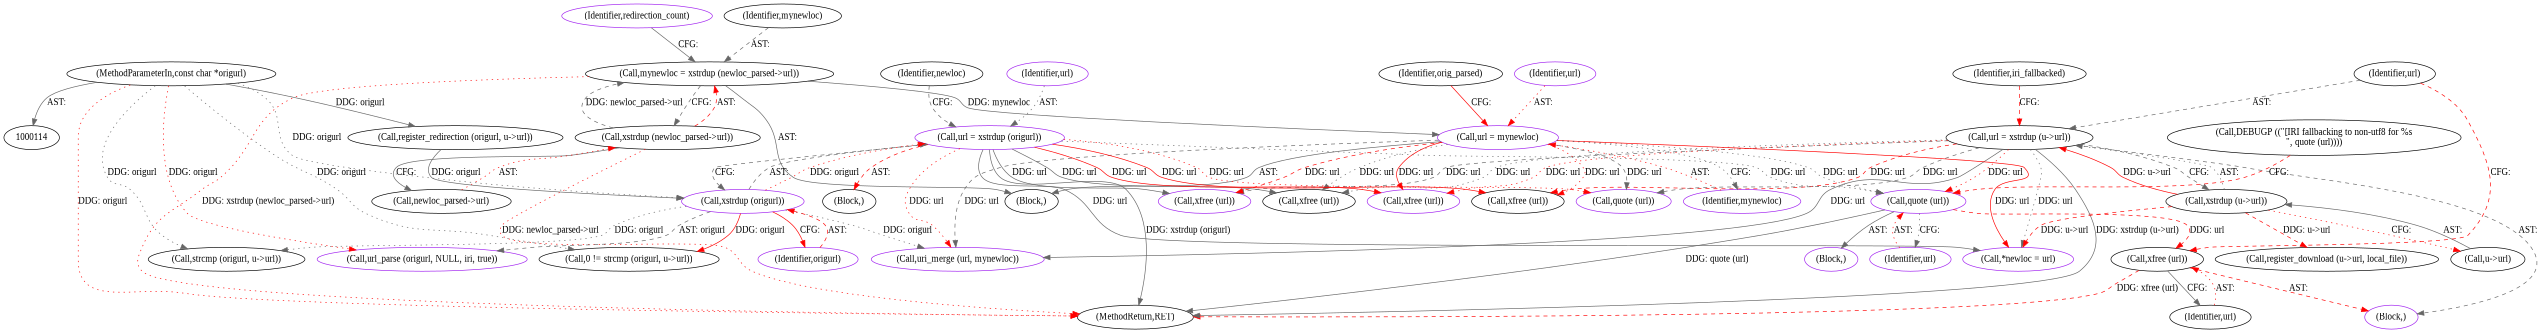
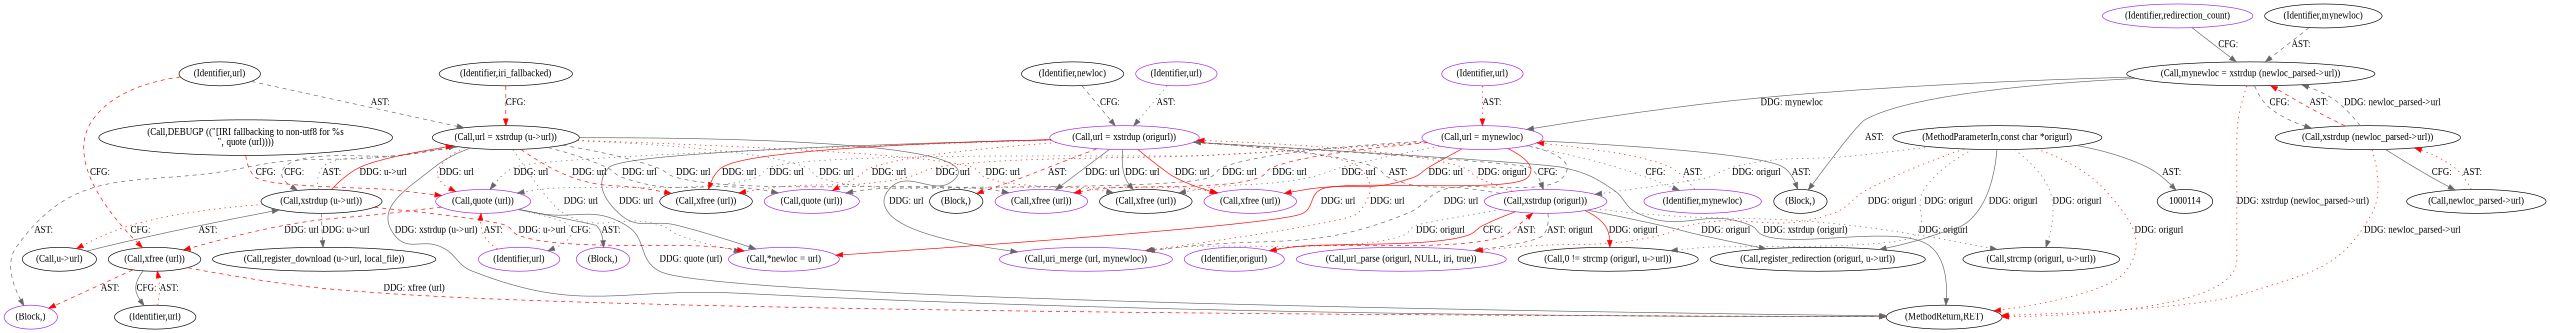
(1441, 74) -> none
(537, 190) -> (1669, 227)
(2273, 228) -> (322, 227)
